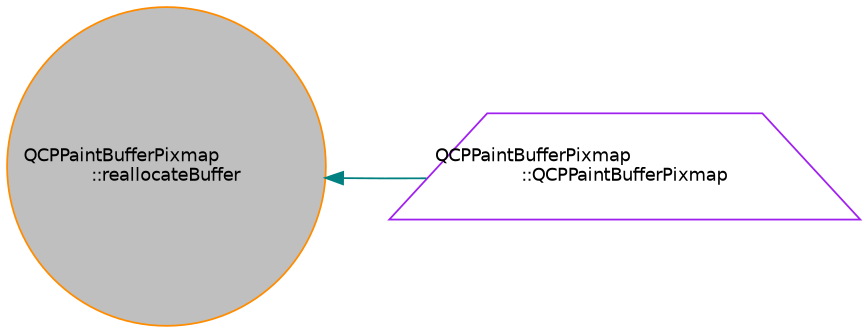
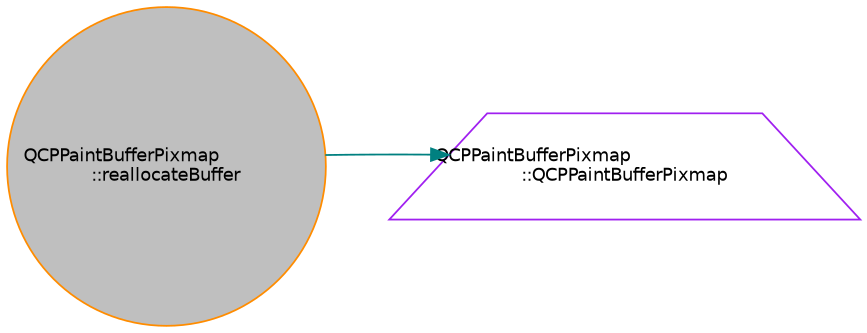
(385, 178) -> (378, 155)
